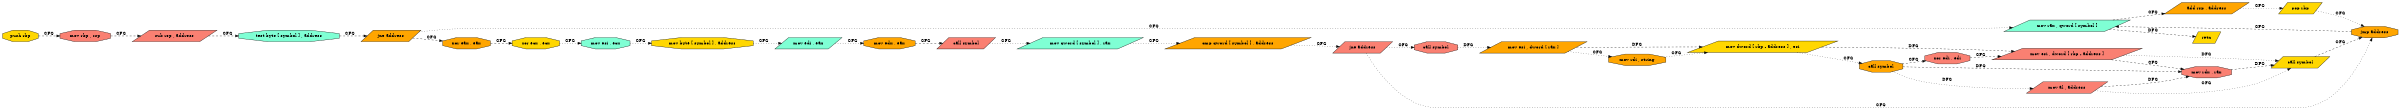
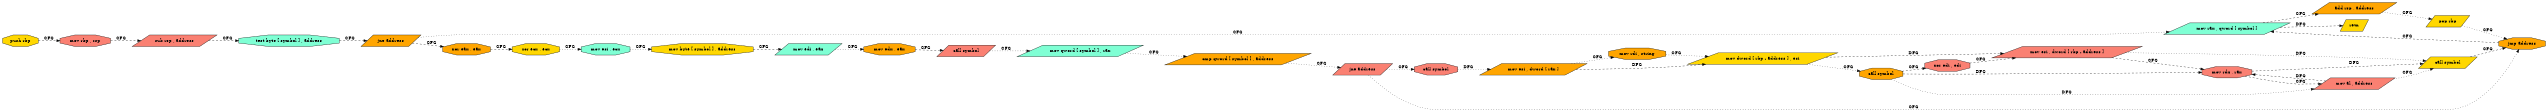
(766, 43) -> (766, 49)
none -> (2282, 82)
